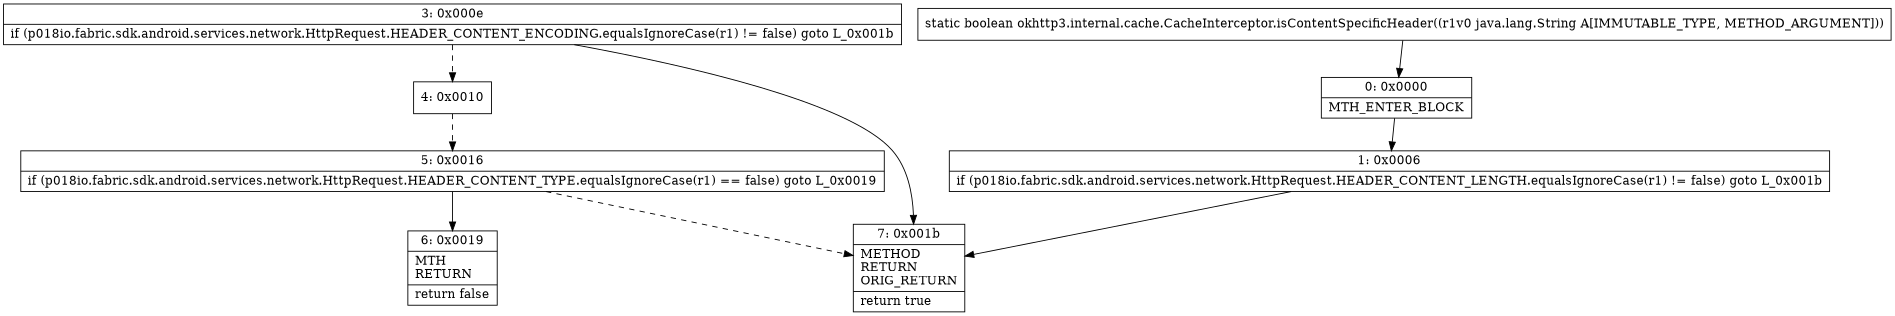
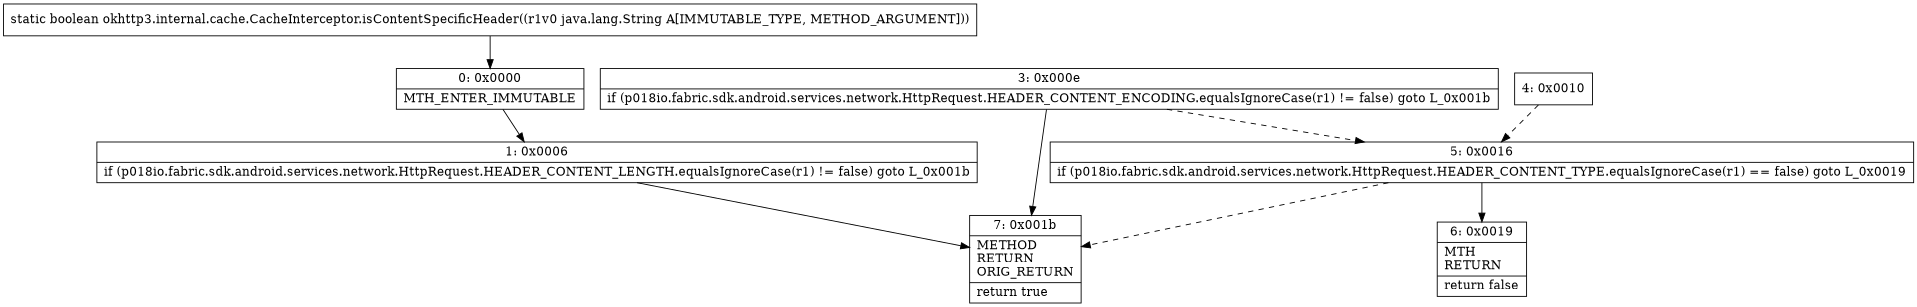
(453, 59) -> (1261, 125)
(1397, 107) -> (490, 99)
